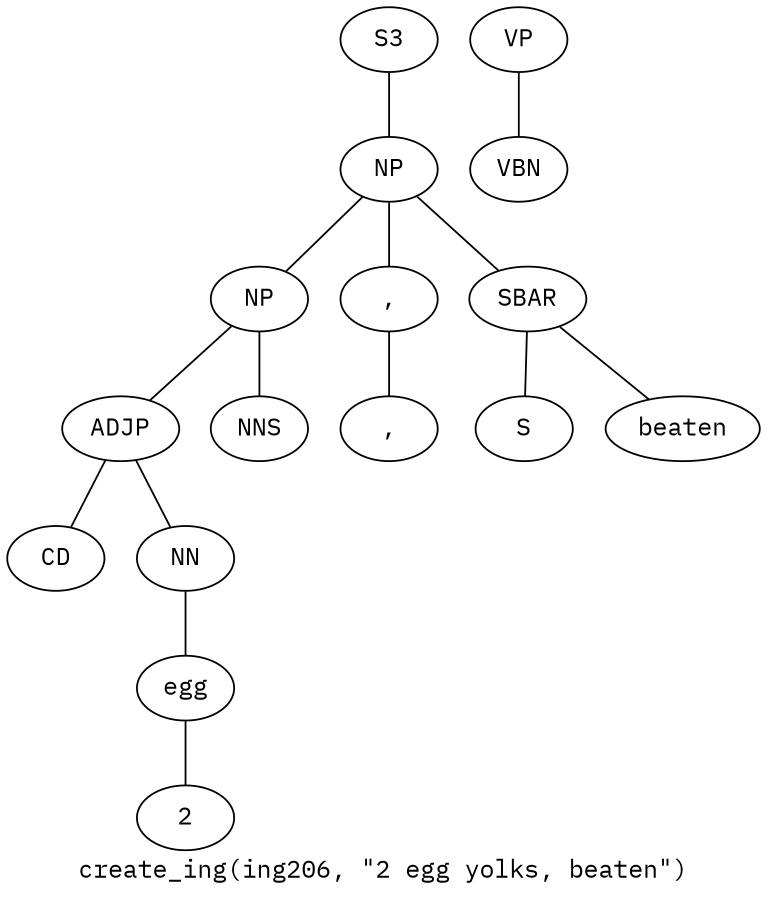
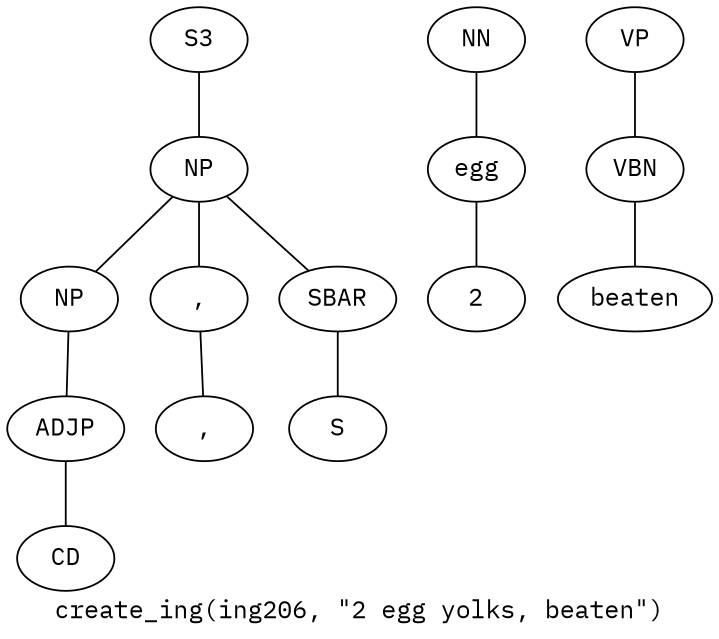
(604, 363) -> (635, 234)
(259, 429) -> none
(153, 494) -> none
